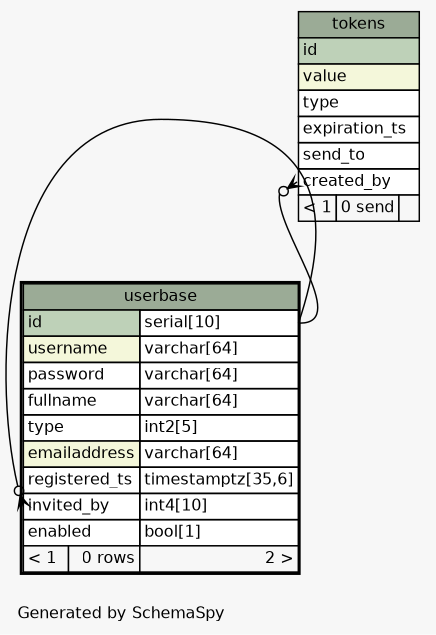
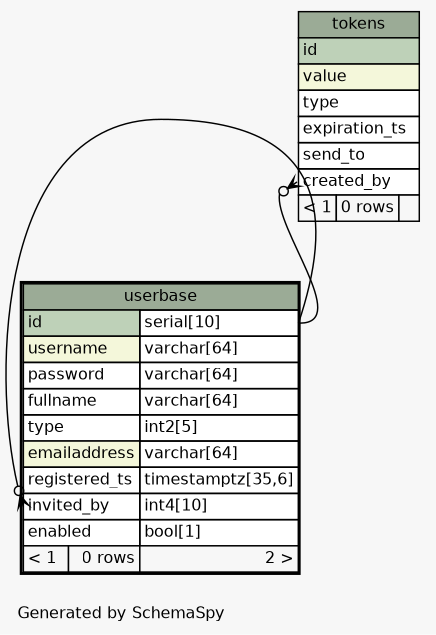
(368, 207) -> (368, 207)
